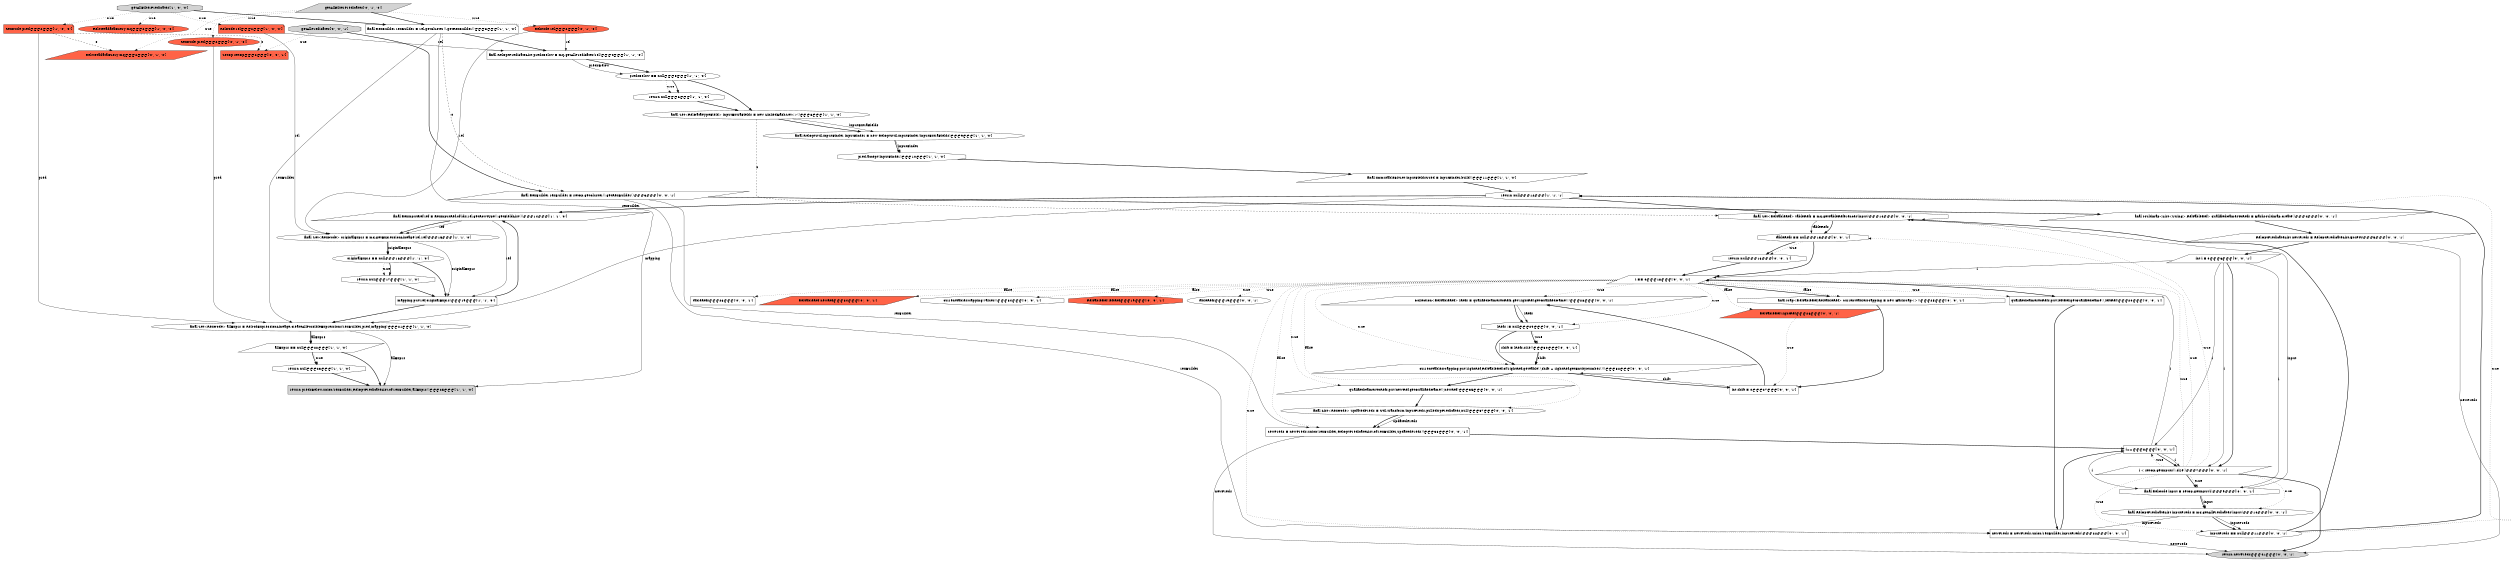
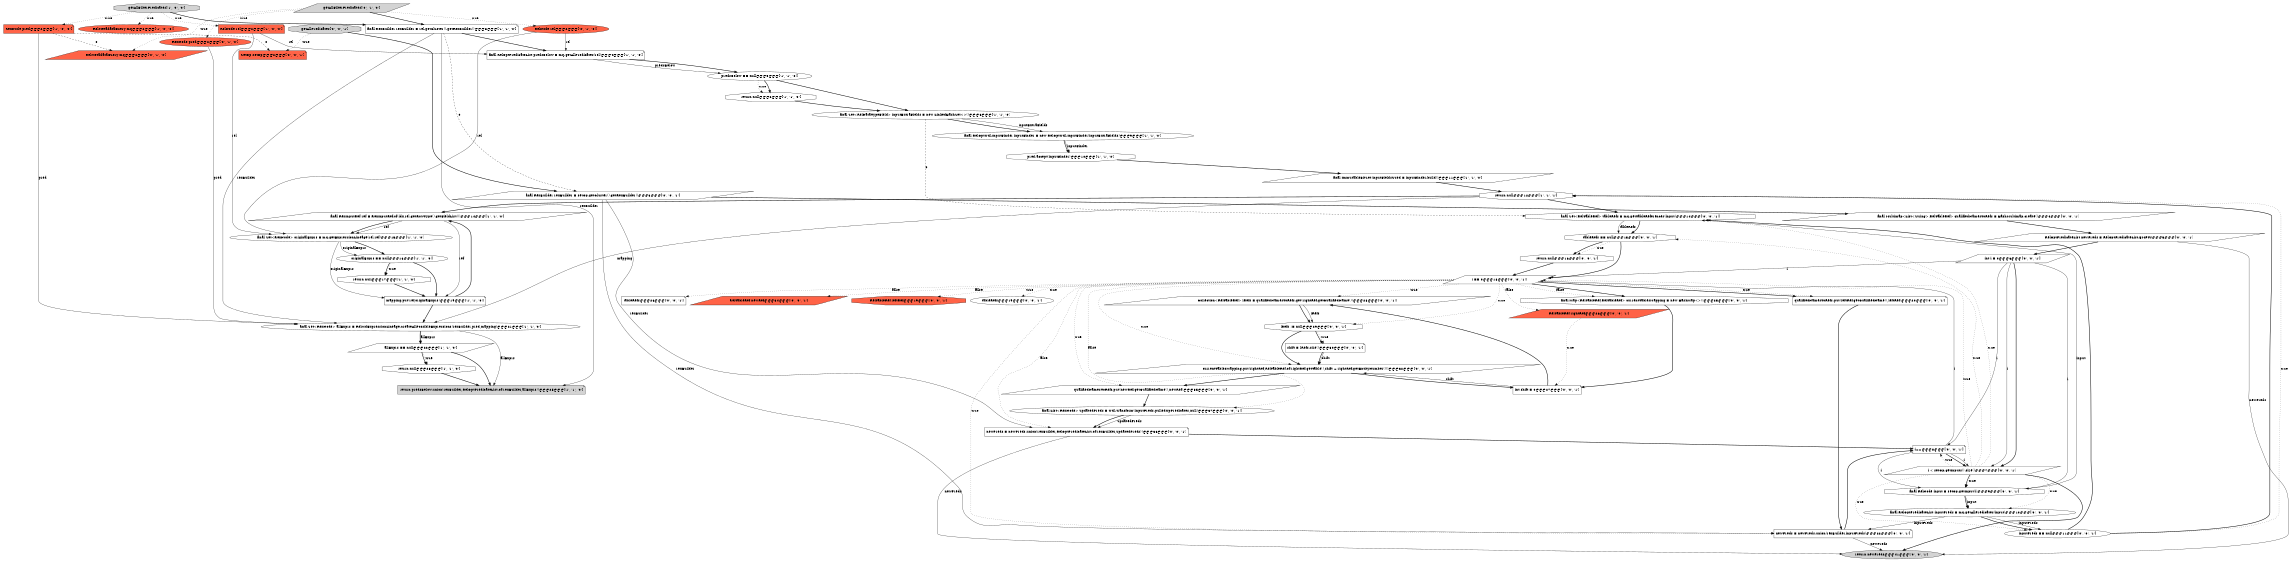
(992, 301) -> none
